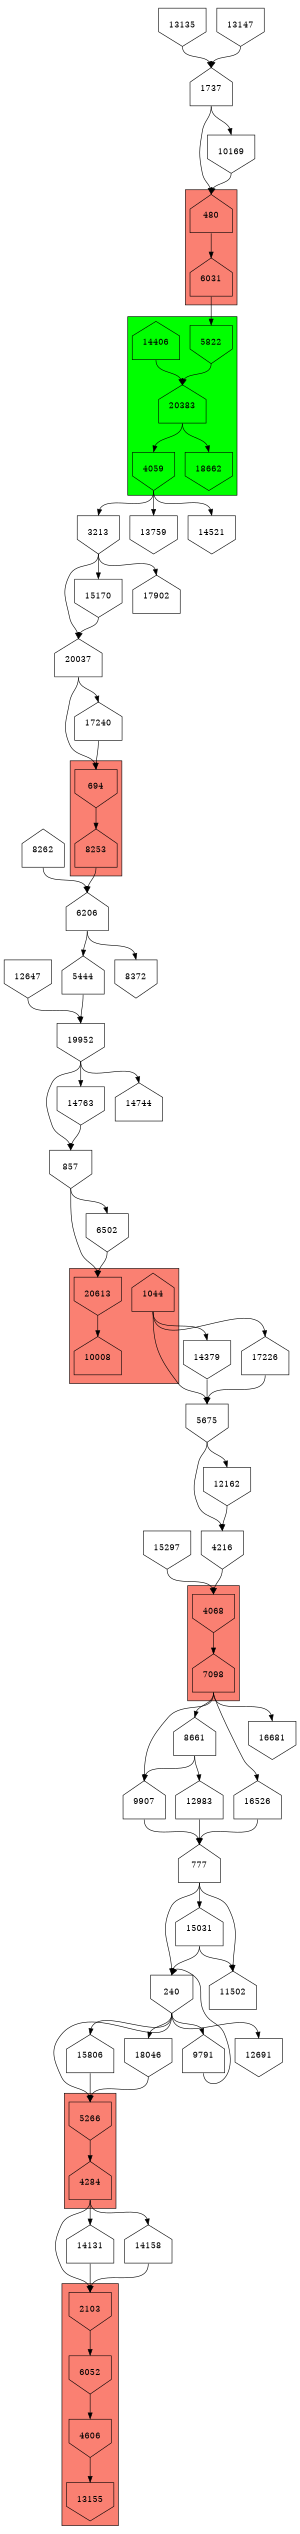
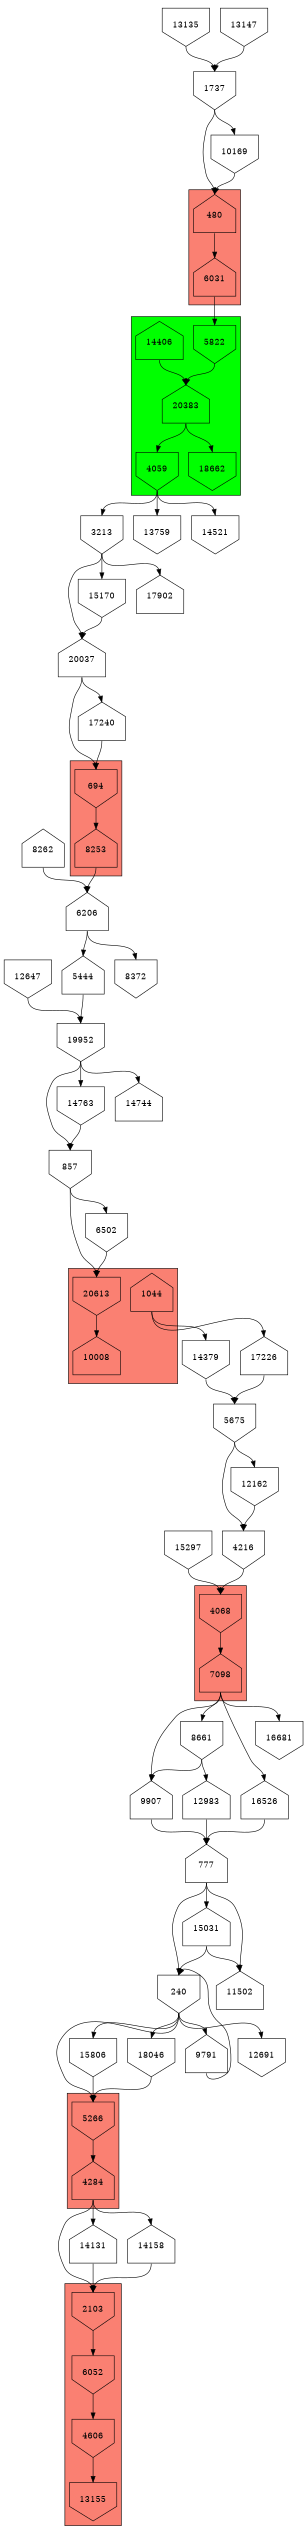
(211, 89) -> (215, 89)
(165, 1365) -> none
(195, 1738) -> (202, 1738)
(90, 2056) -> (93, 2056)
